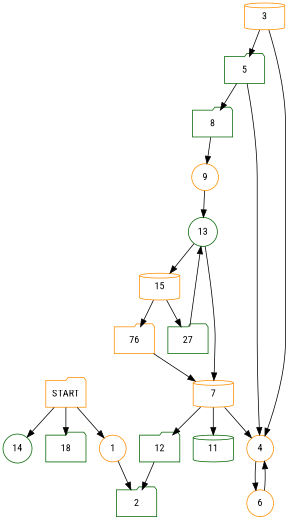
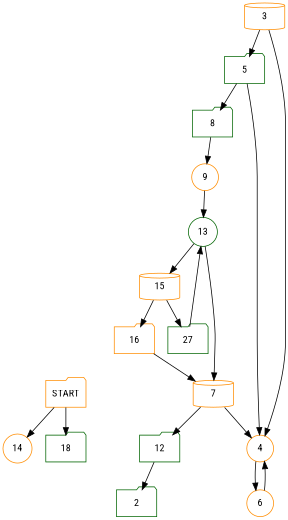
(134, 340) -> (134, 340)
(17, 449) -> (17, 449)
(113, 449) -> none
(213, 449) -> none
